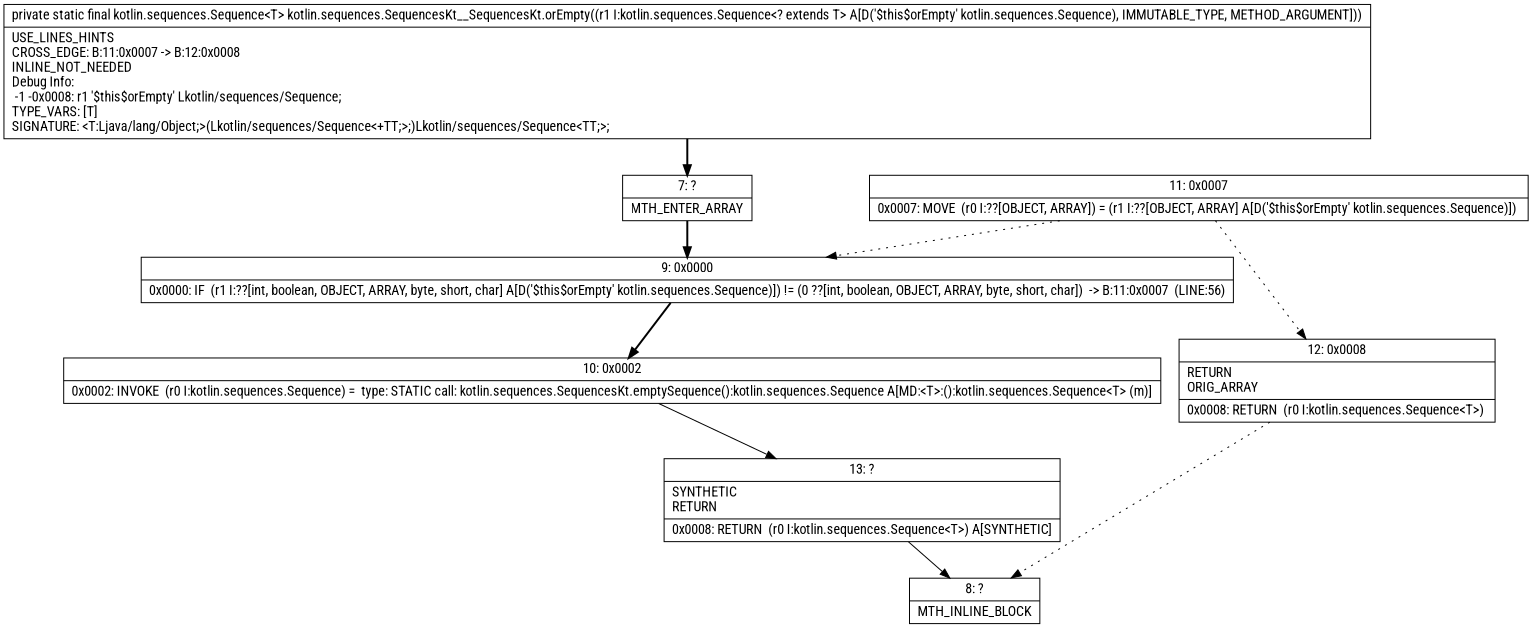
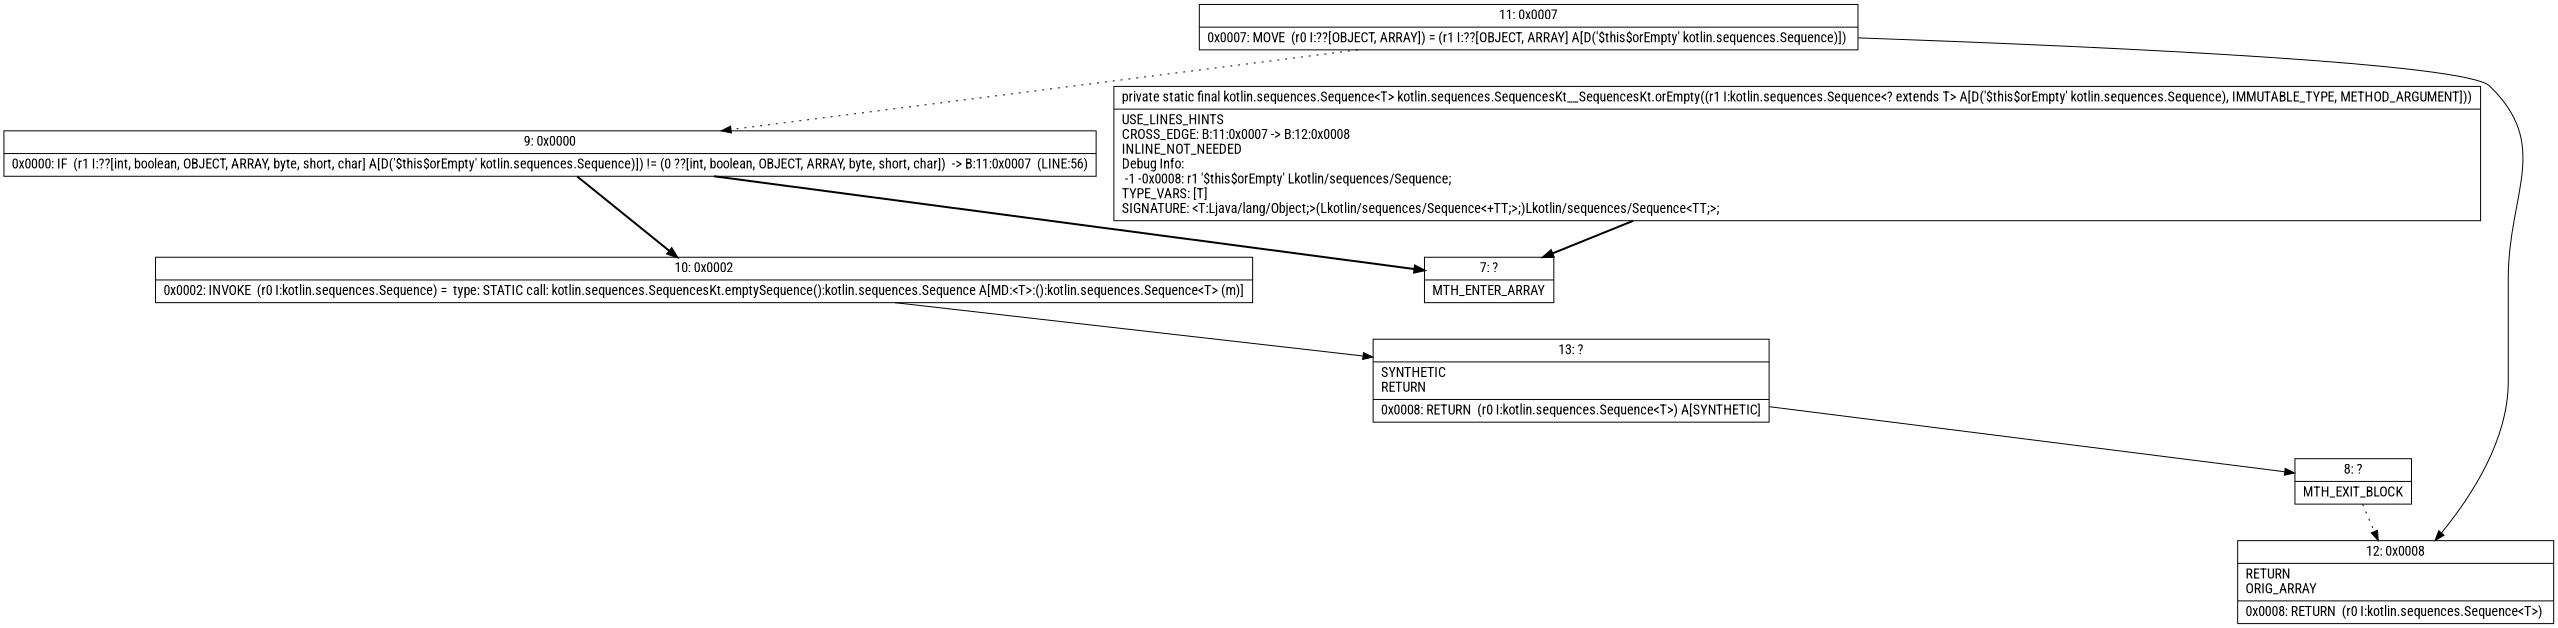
(687, 234) -> (1064, 223)
(1258, 276) -> (2412, 70)
(1145, 497) -> (2368, 518)
(975, 612) -> (2353, 492)
